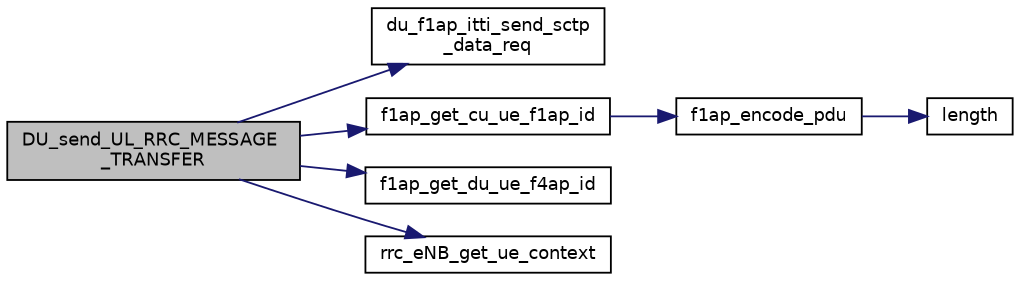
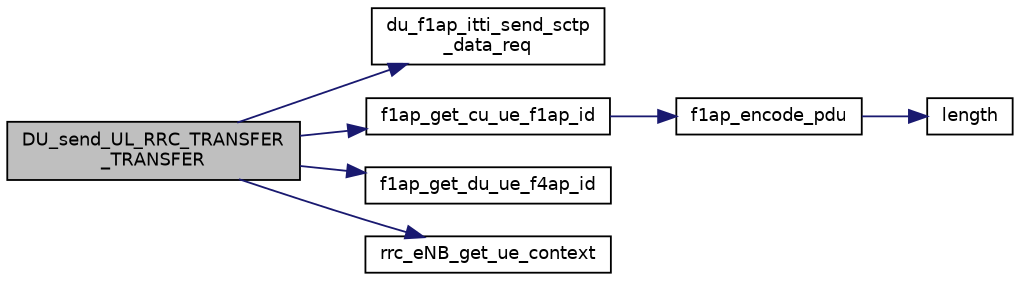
(154, 151) -> (154, 151)
